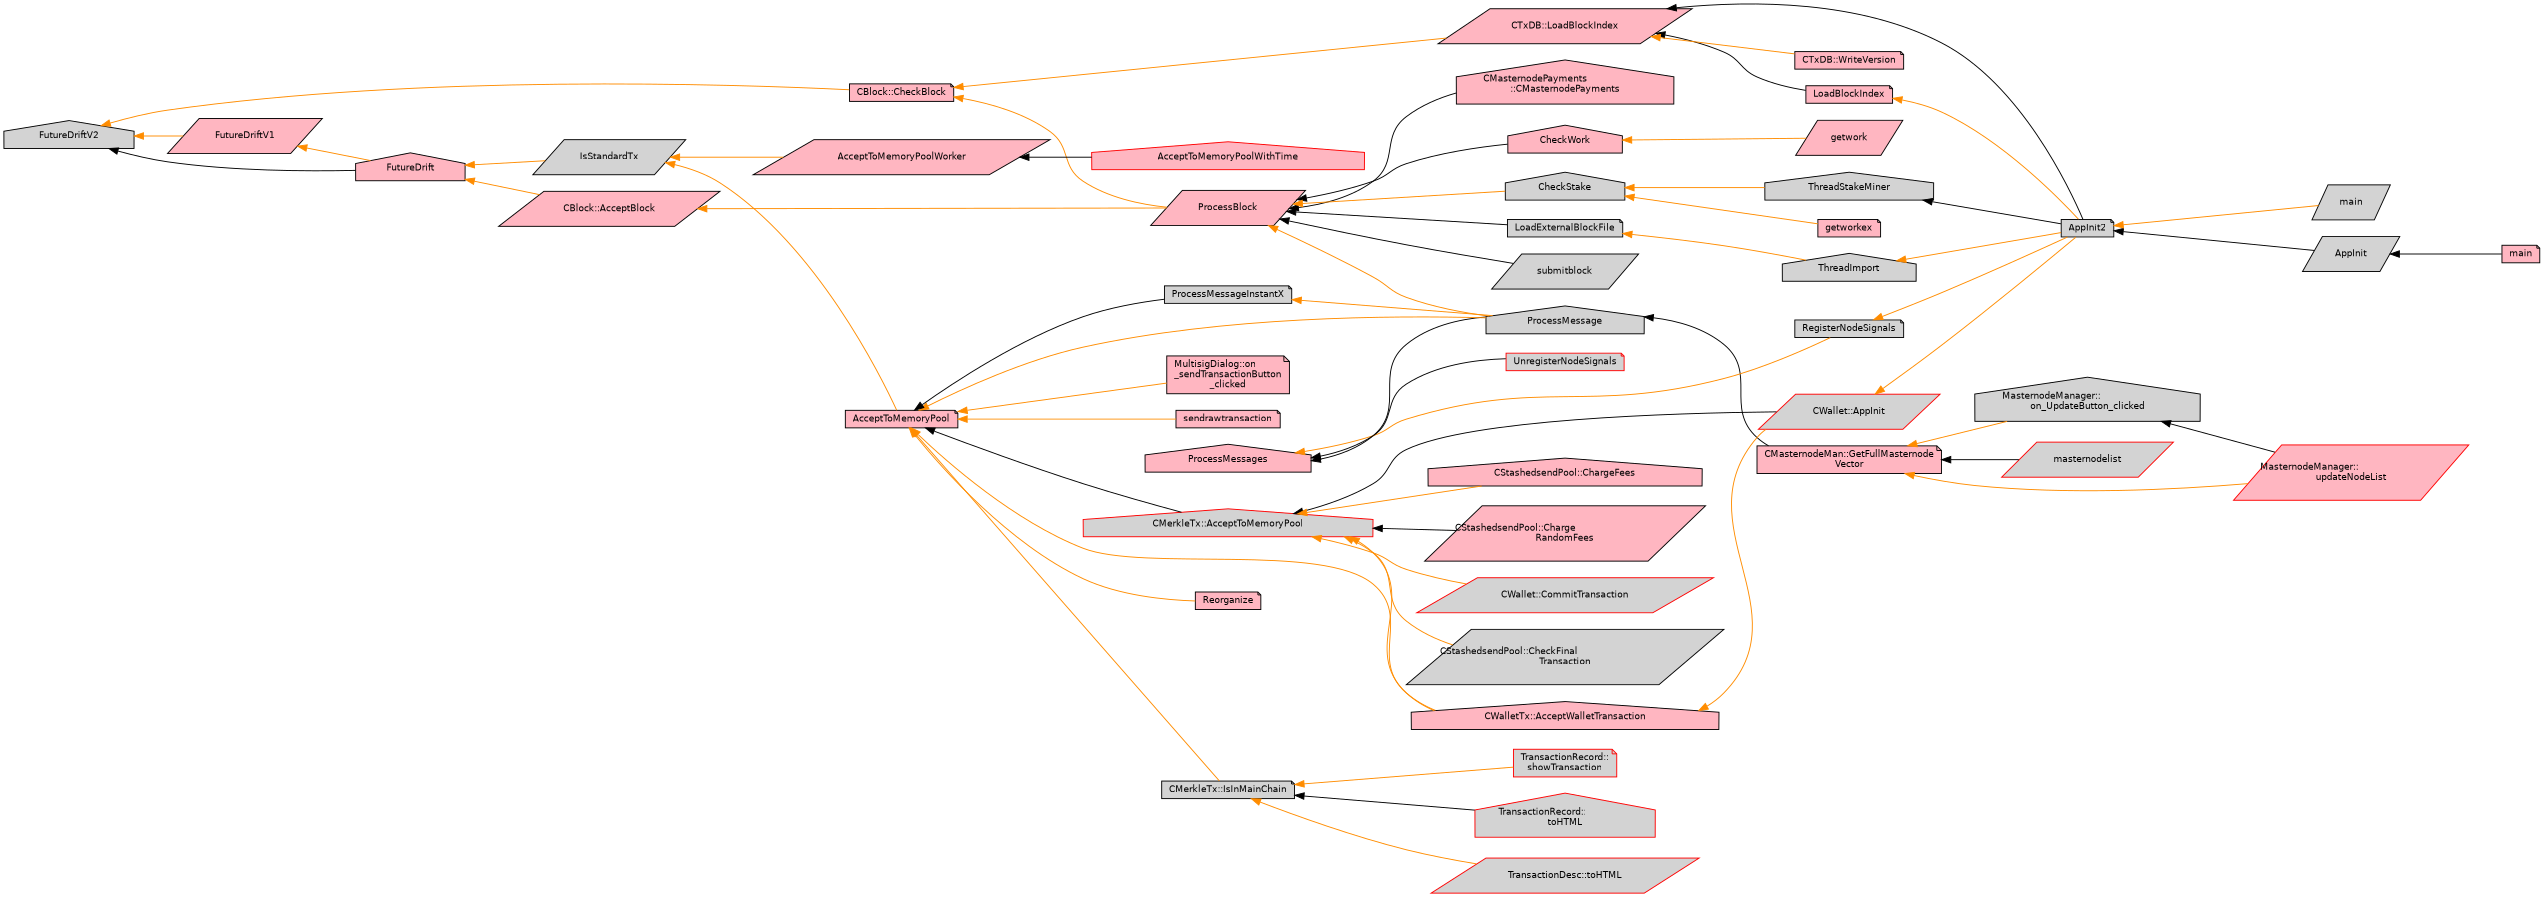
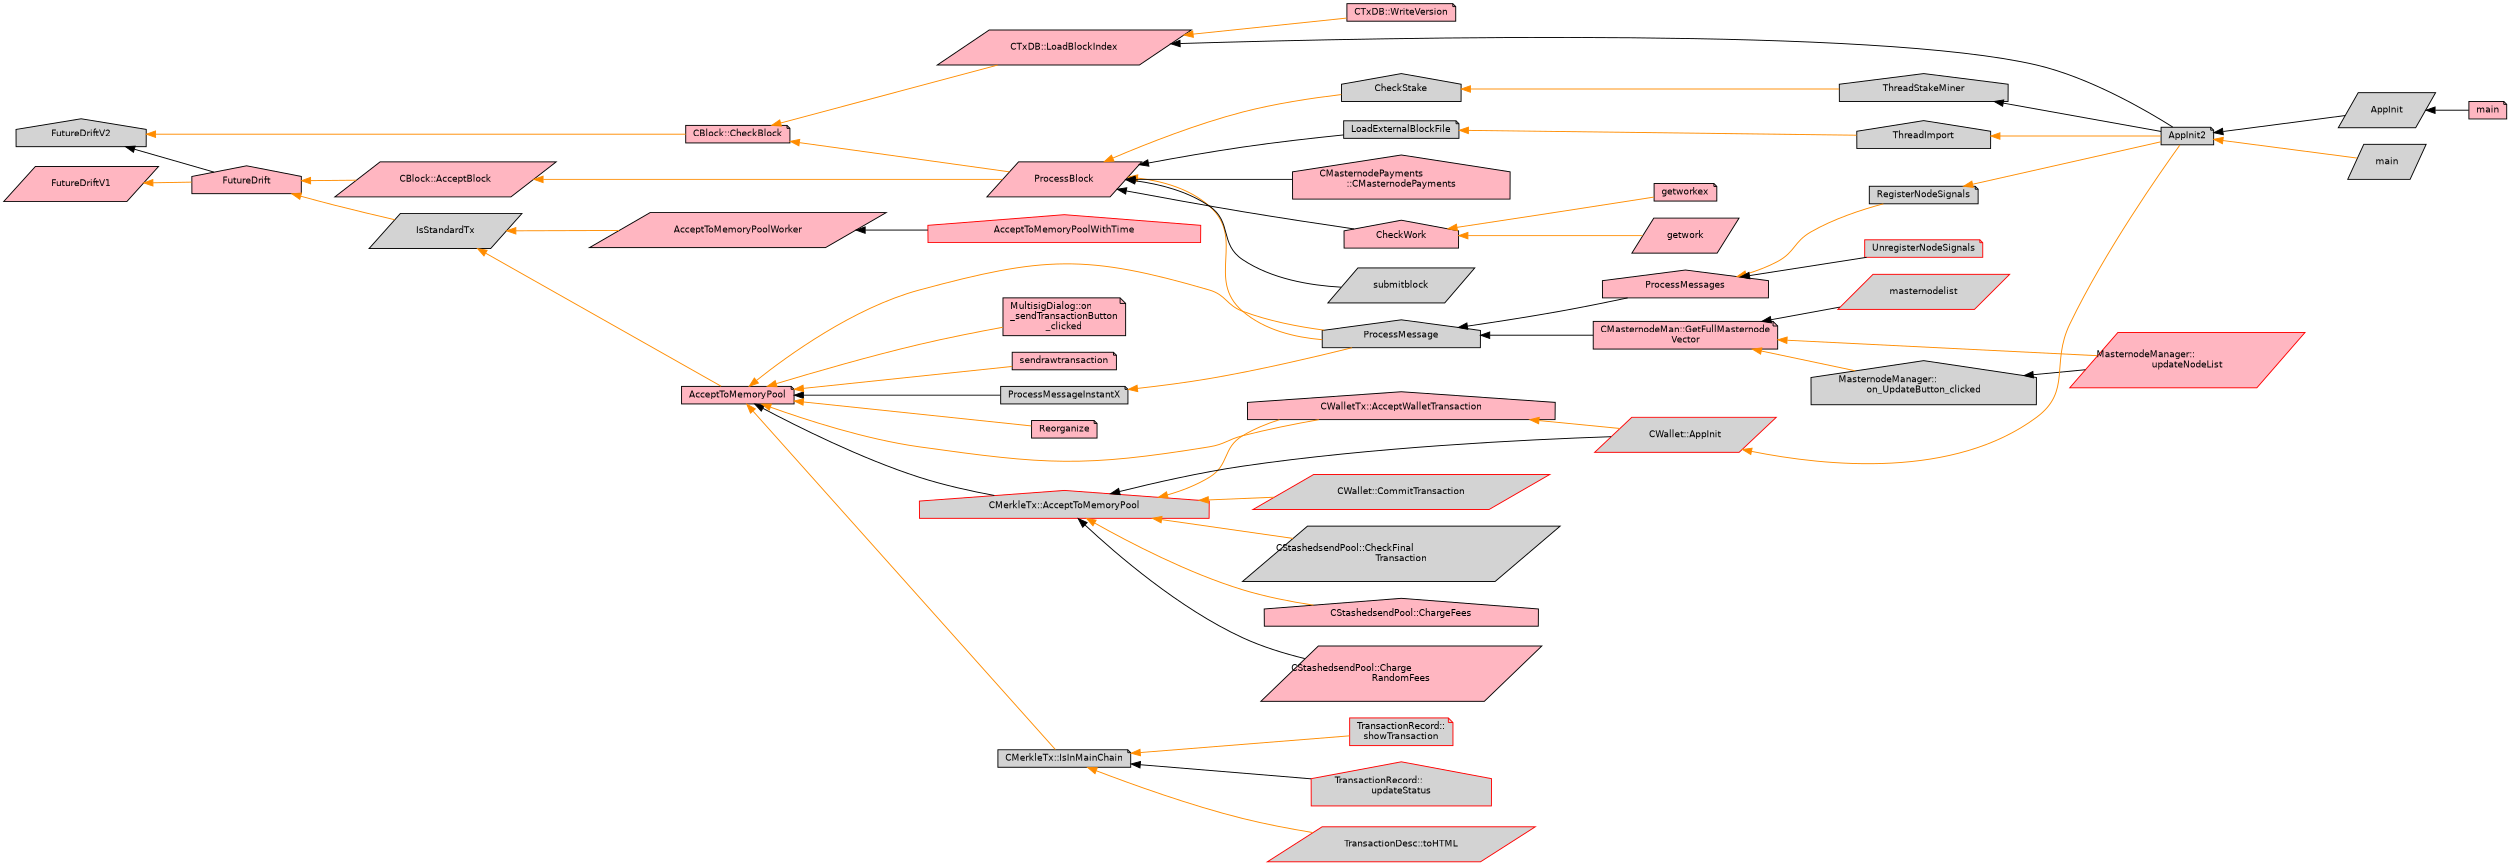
(1849, 94) -> none
(163, 136) -> none
(1726, 211) -> (1556, 212)
(1390, 377) -> (1548, 313)
(1565, 818) -> (1401, 786)
